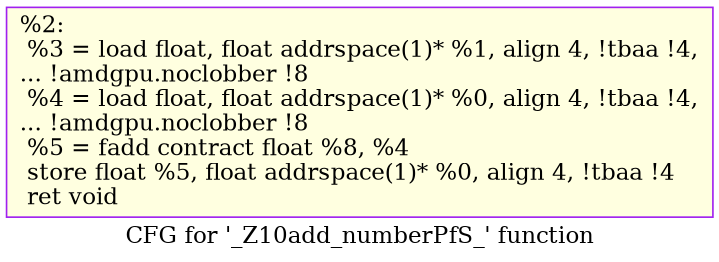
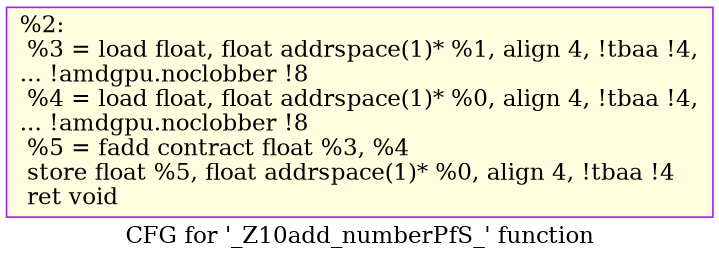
(215, 148) -> (215, 148)
